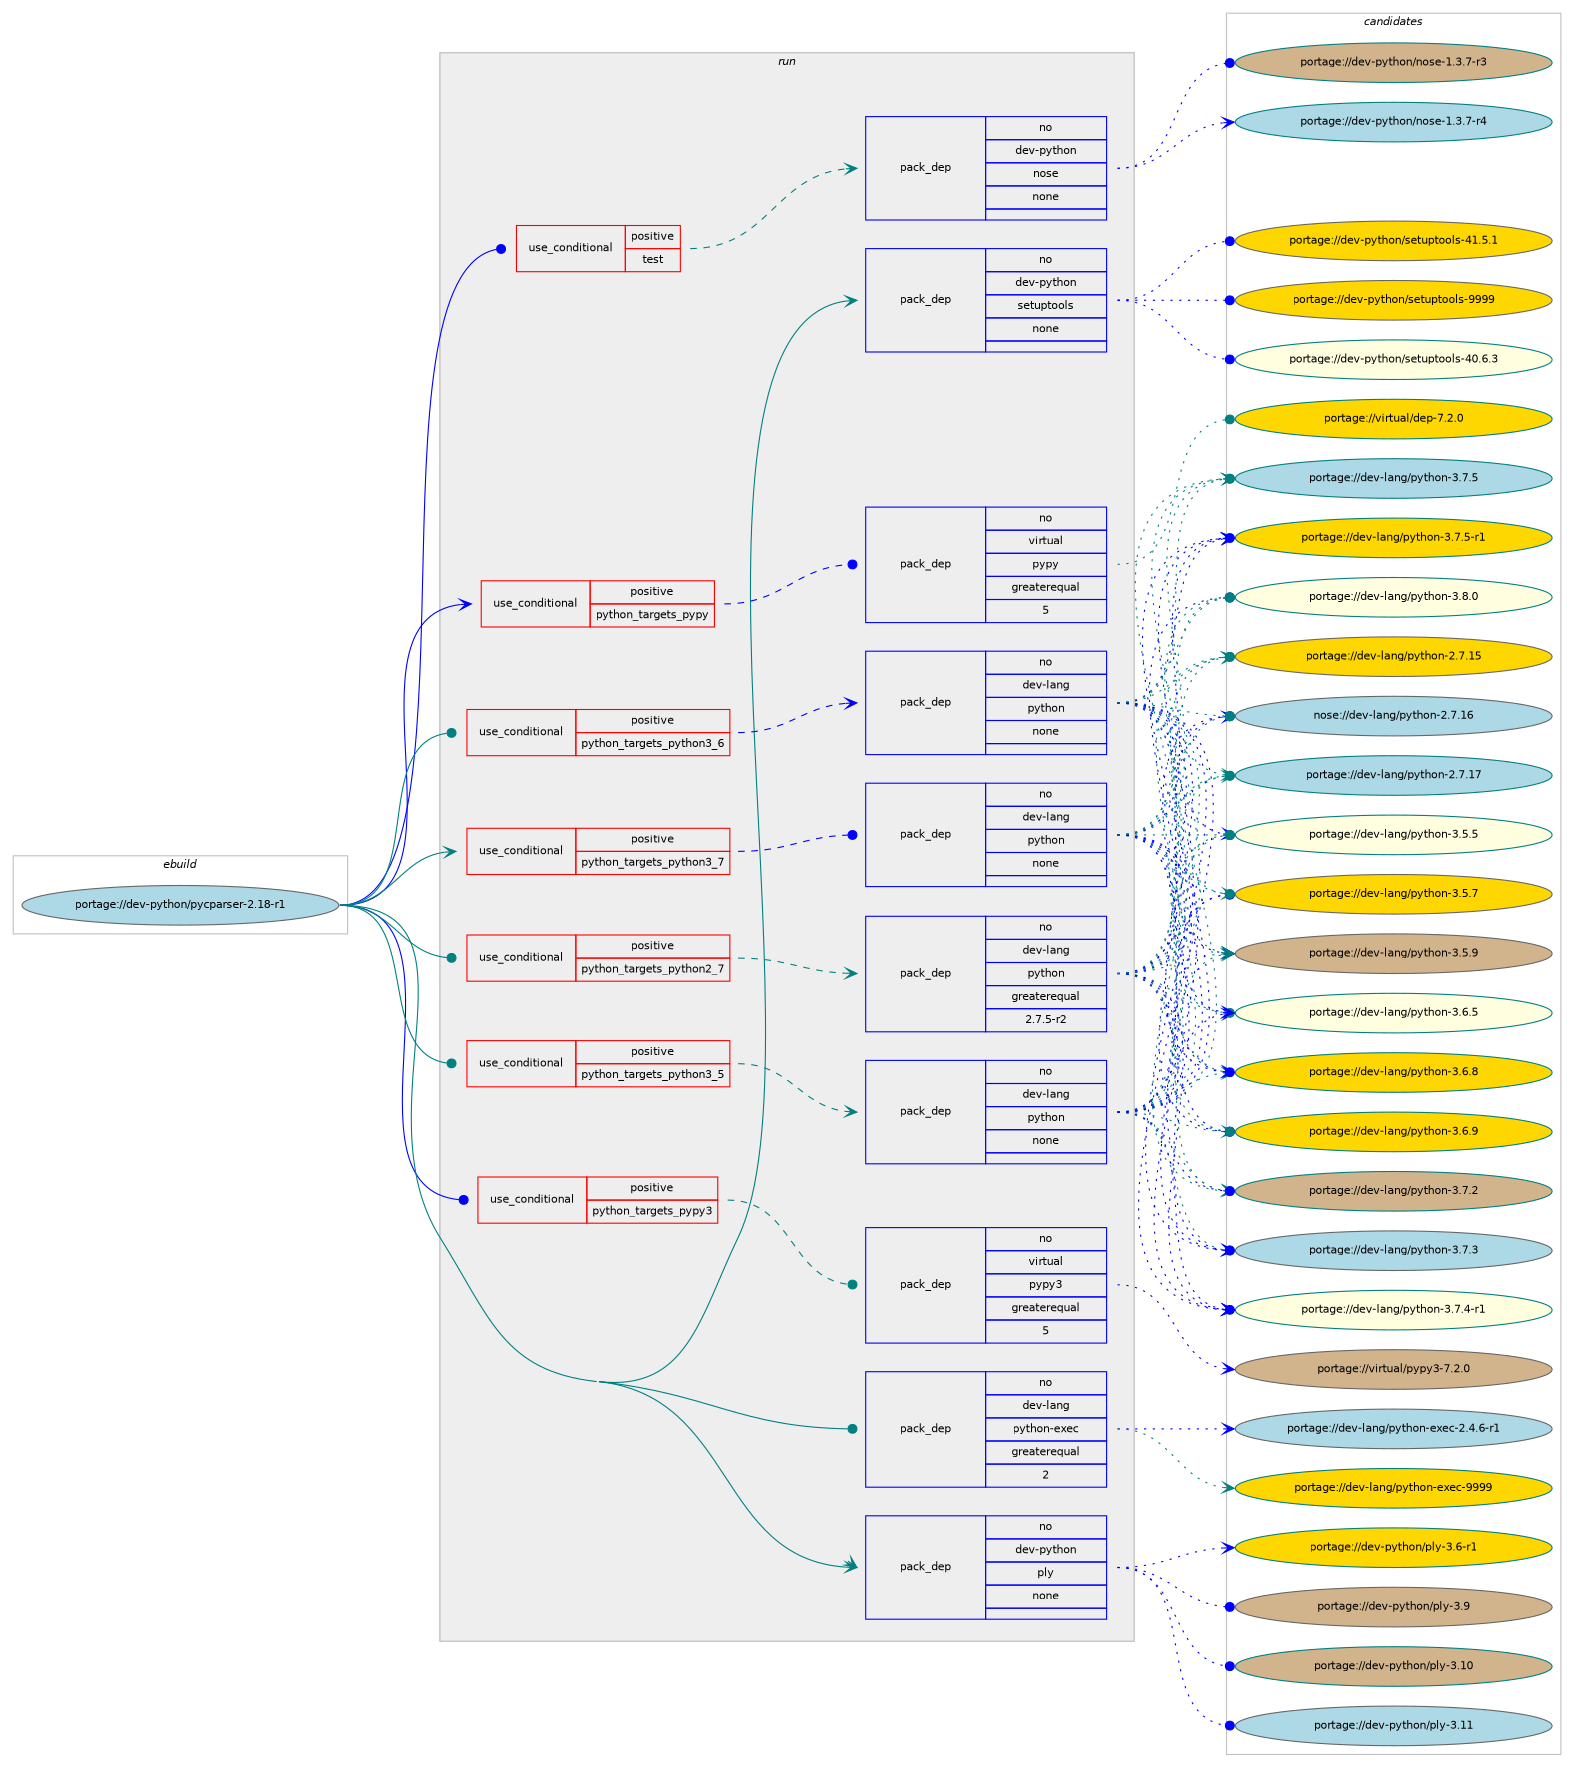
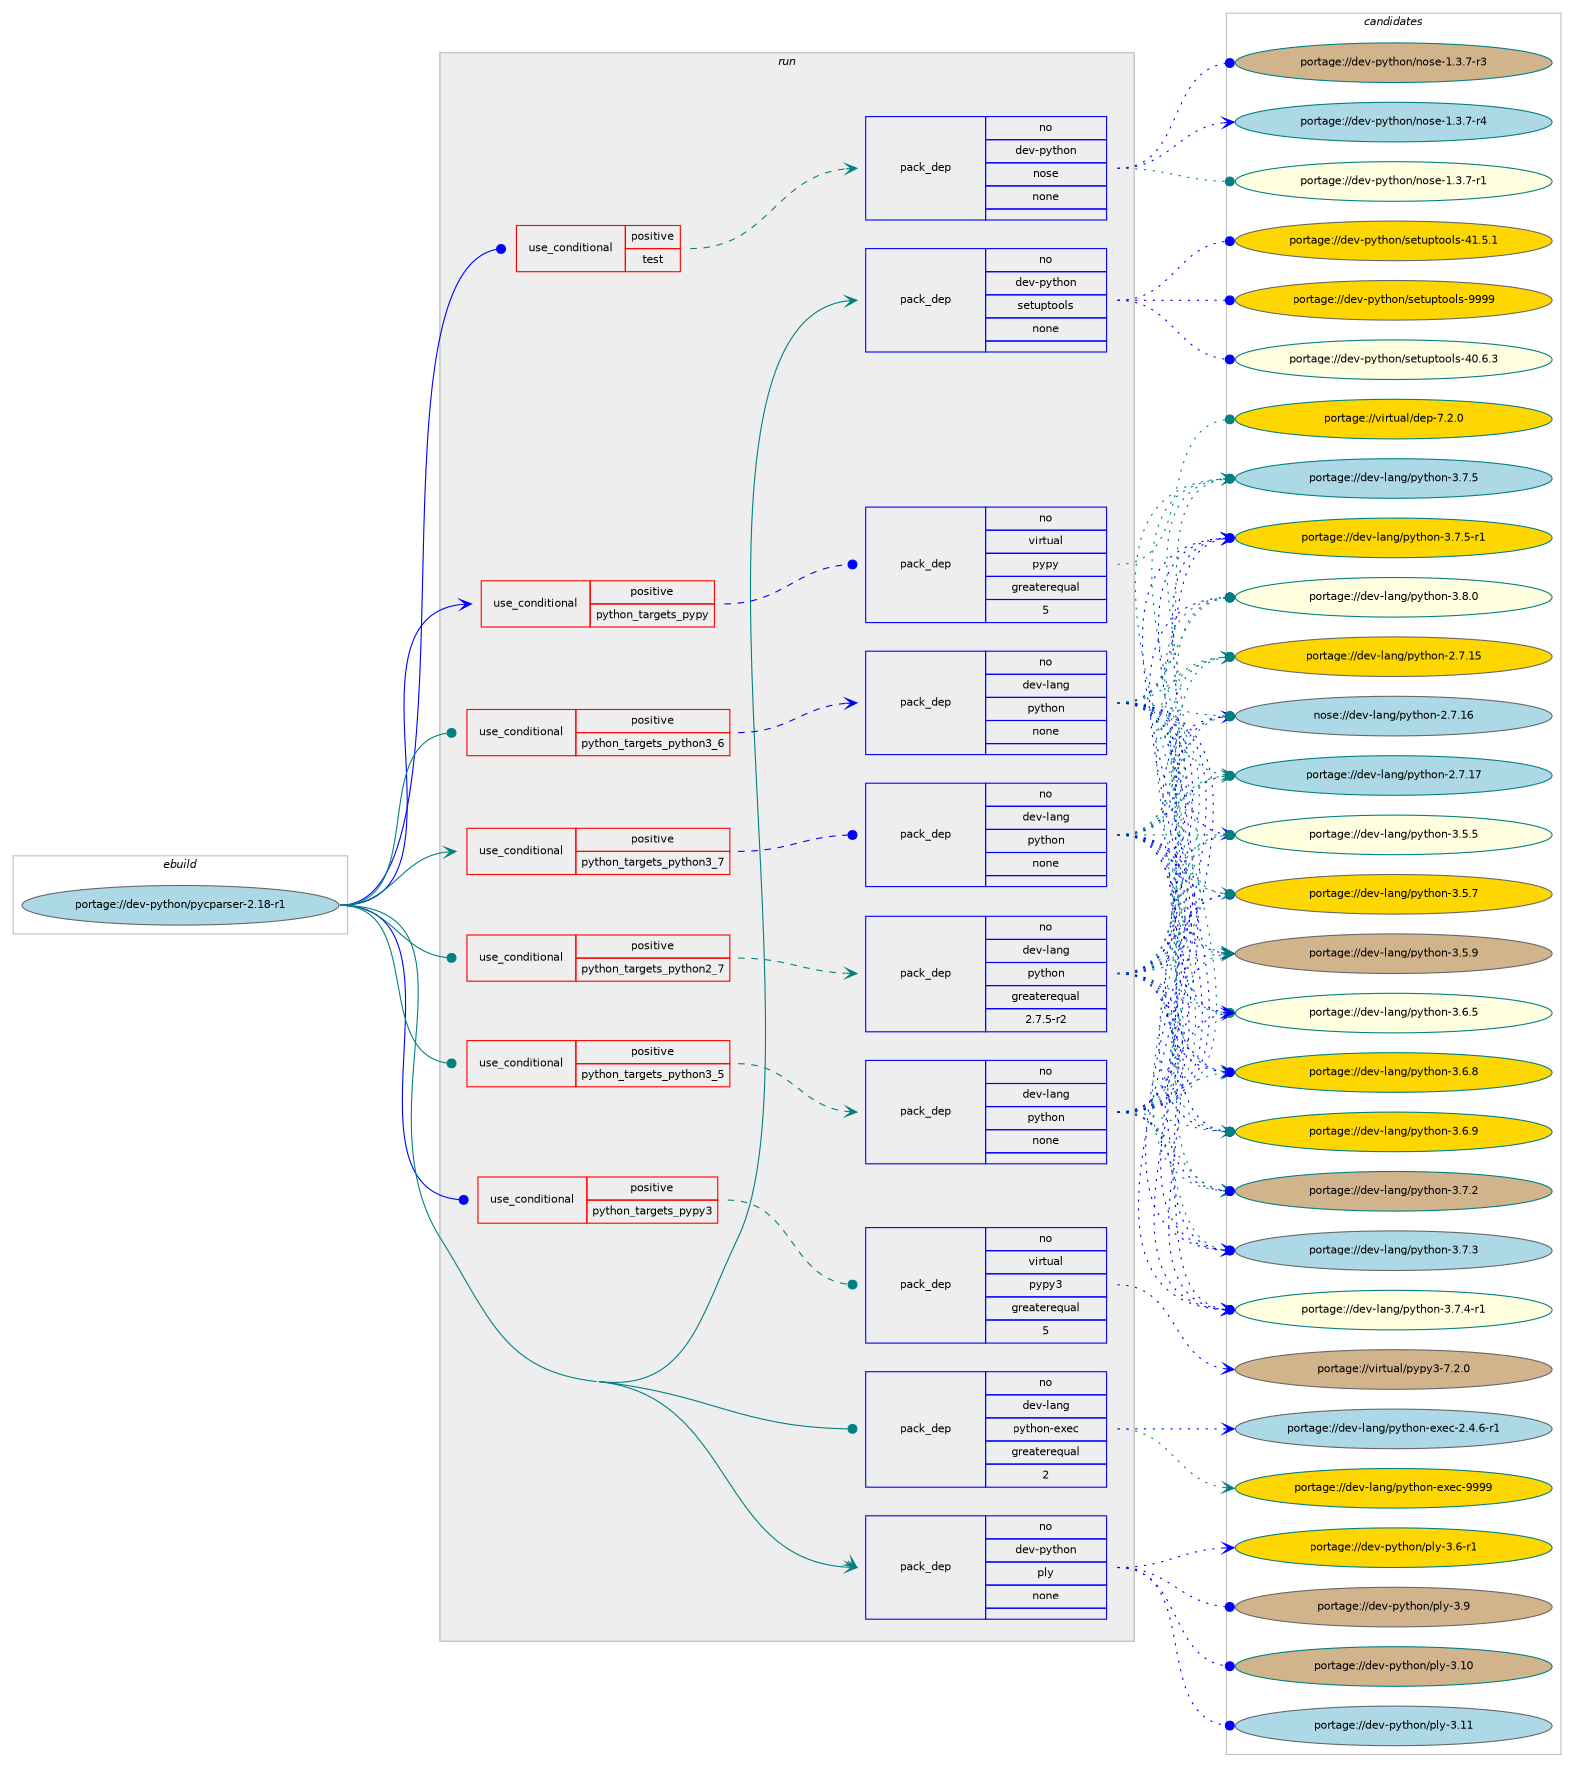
none -> (1394, 182)
